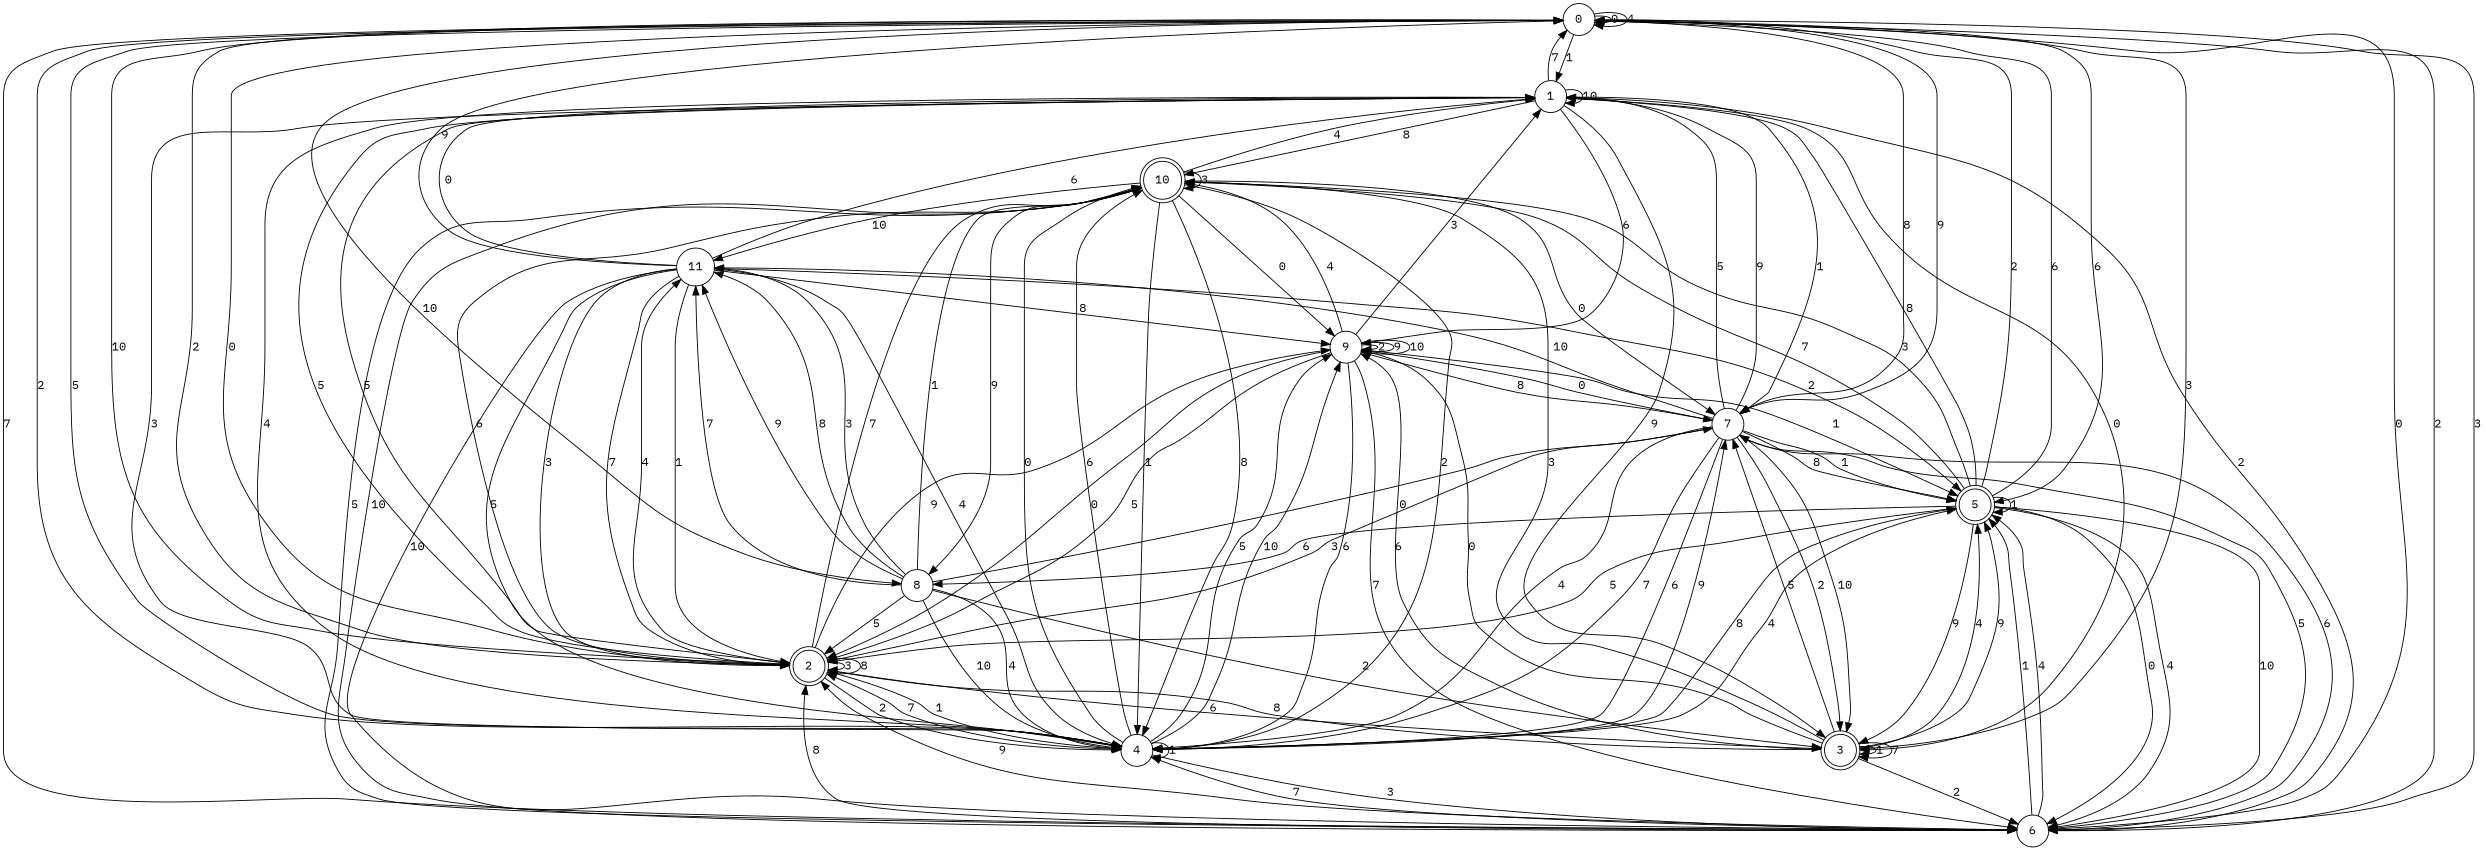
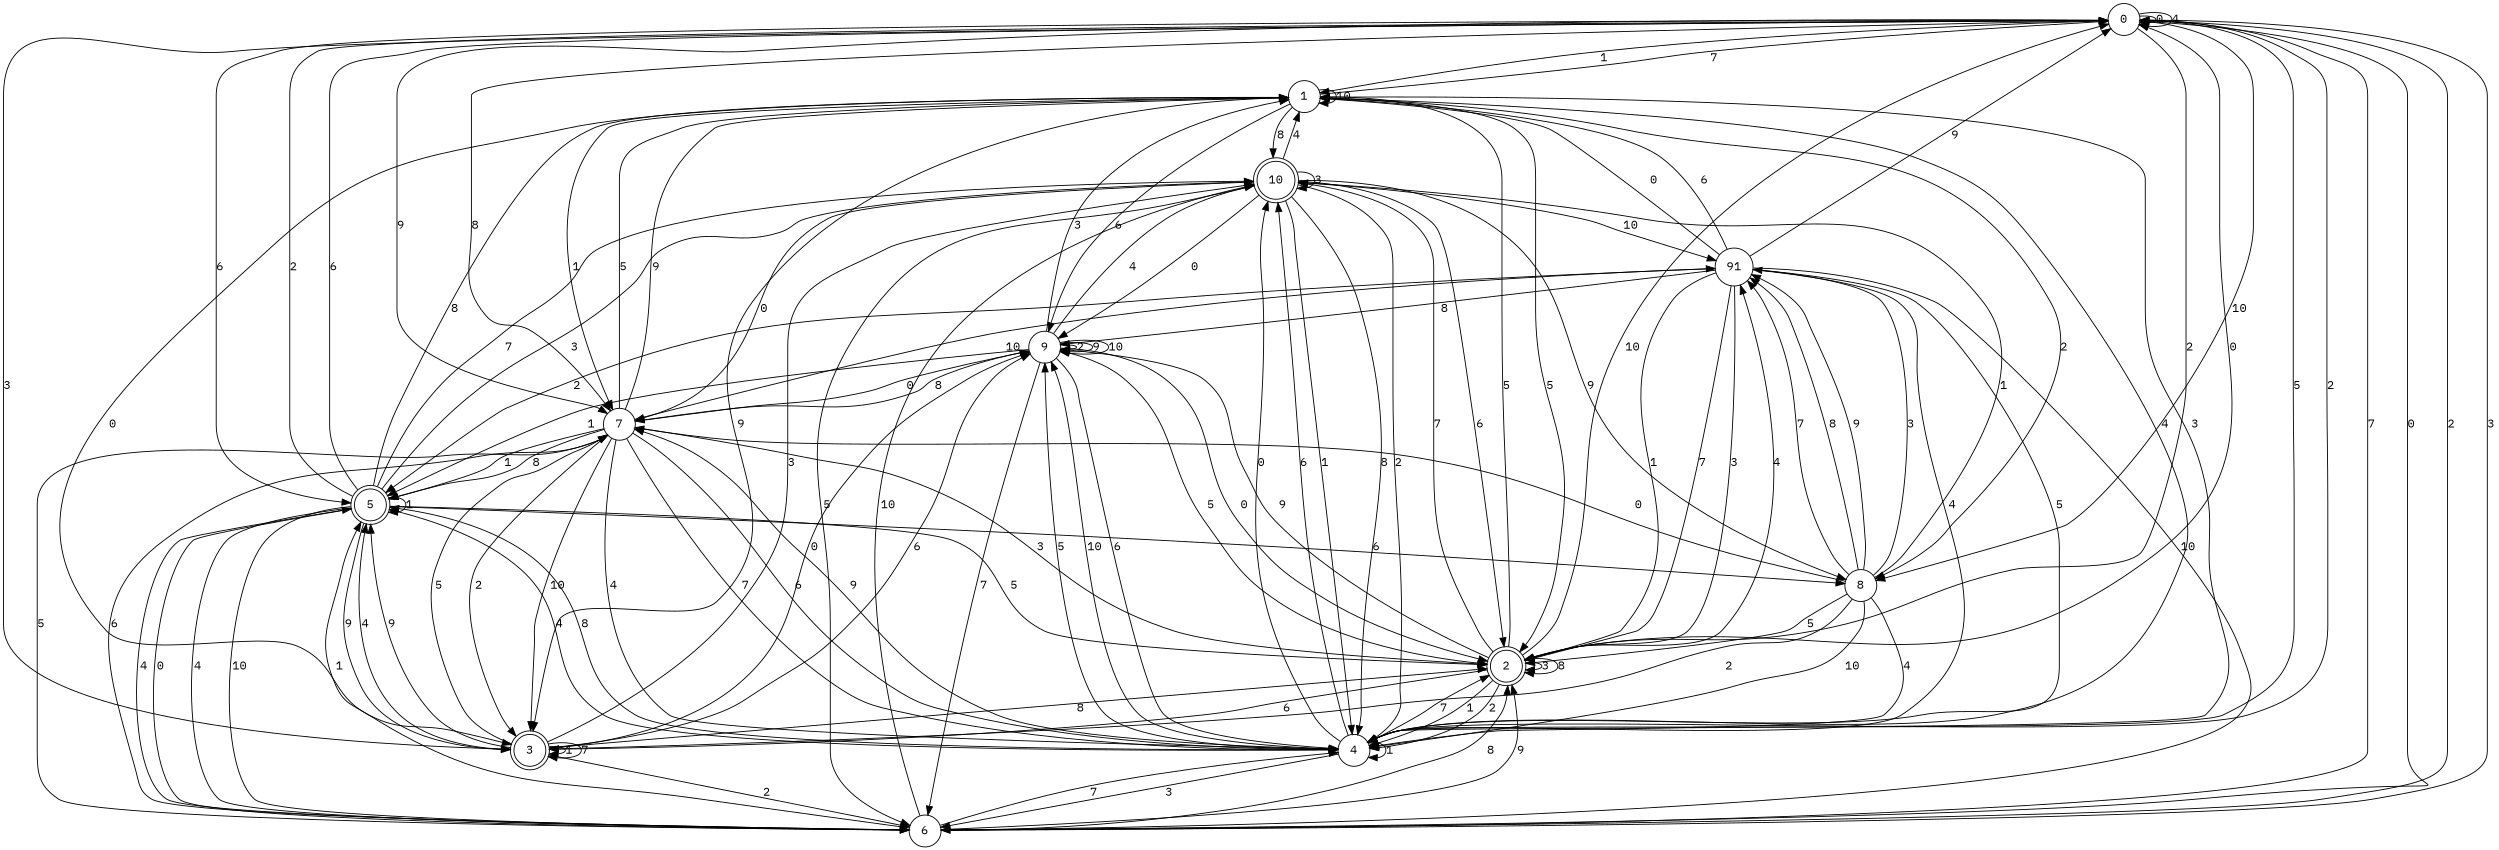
(696, 267) -> (1734, 267)
(2176, 382) -> (1855, 160)
